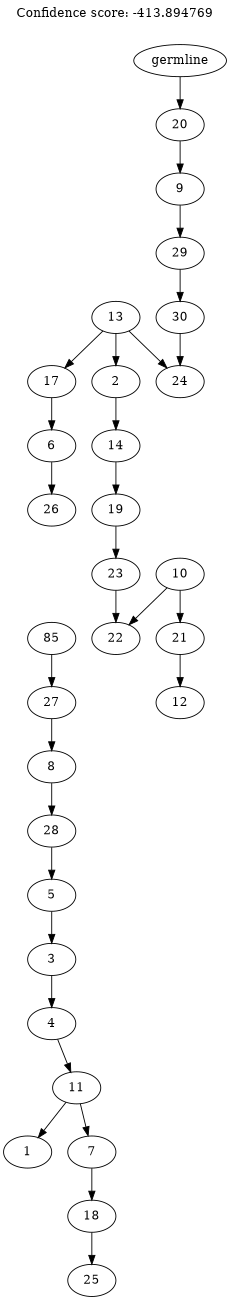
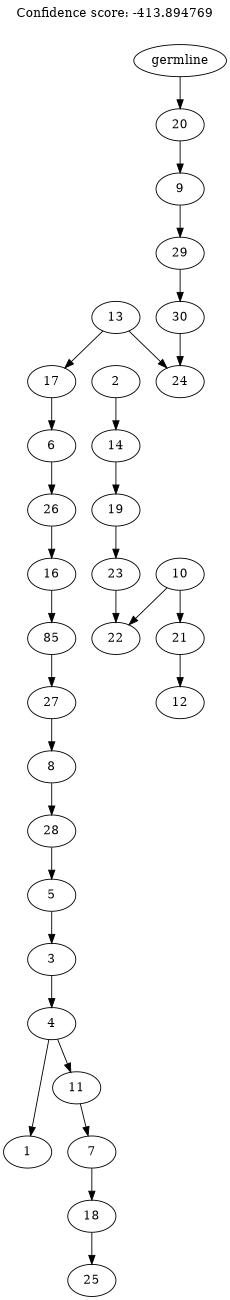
(116, 345) -> none
none -> (52, 574)
(55, 1116) -> (41, 1083)
